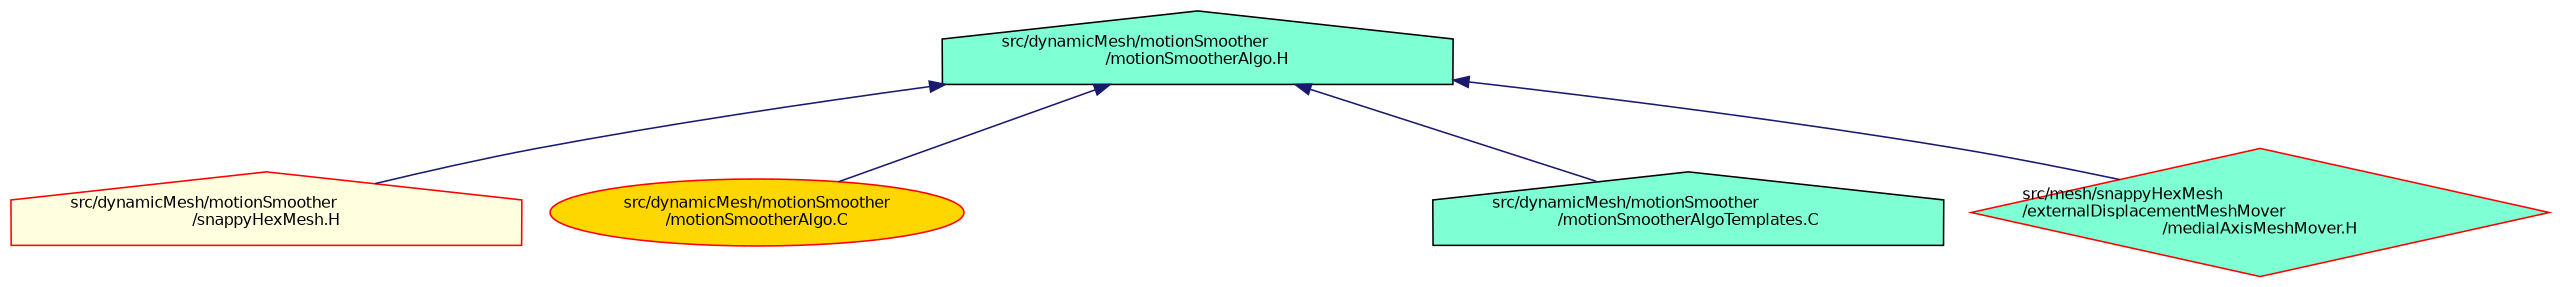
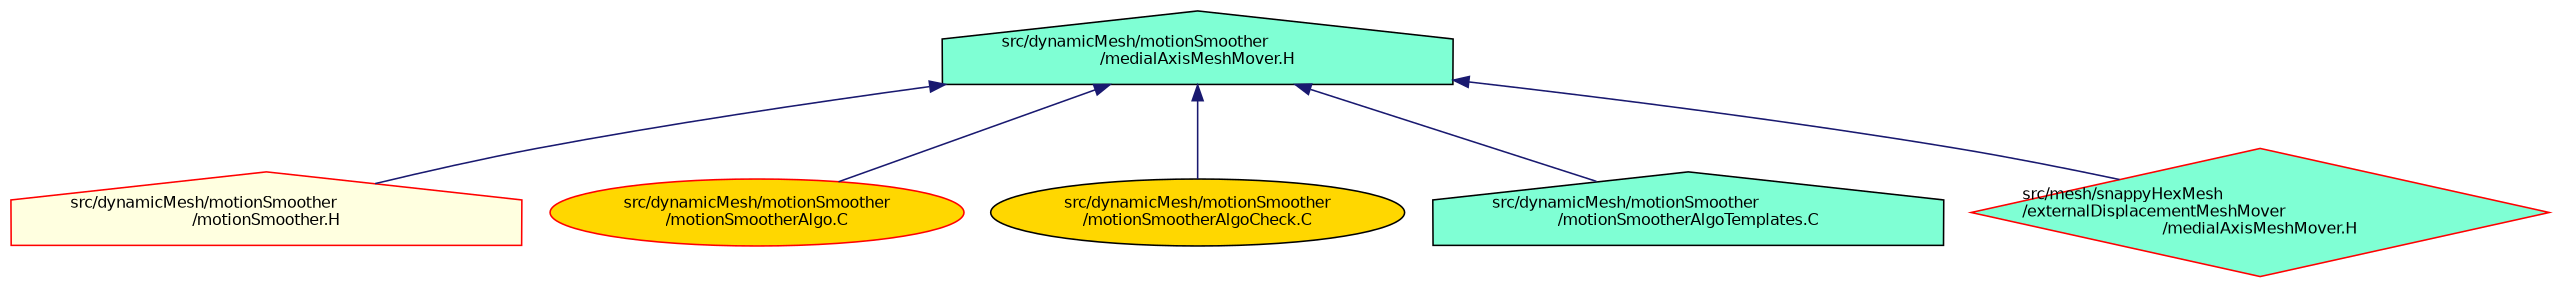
(1198, 52) -> (1198, 52)
(266, 212) -> (266, 212)
none -> (1198, 212)
